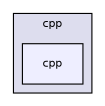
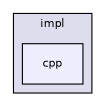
(53, 24) -> (53, 24)
